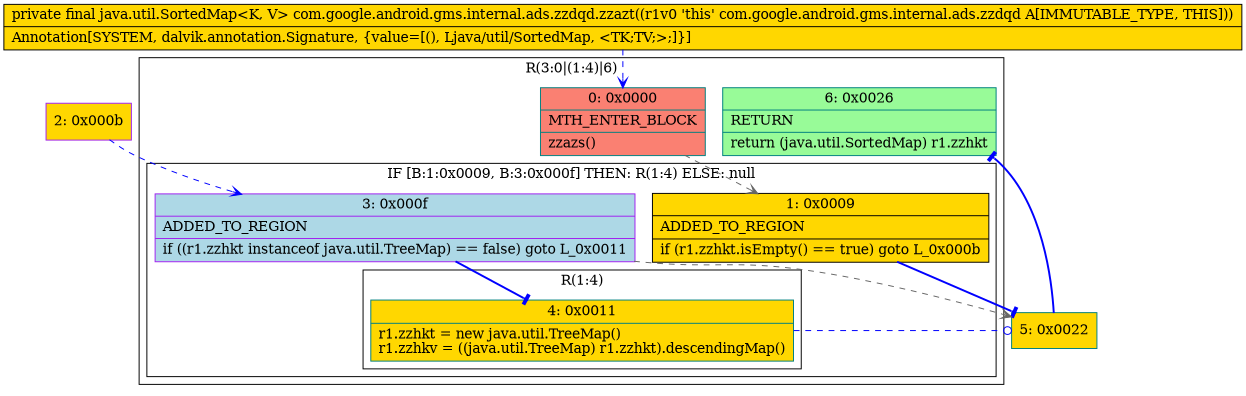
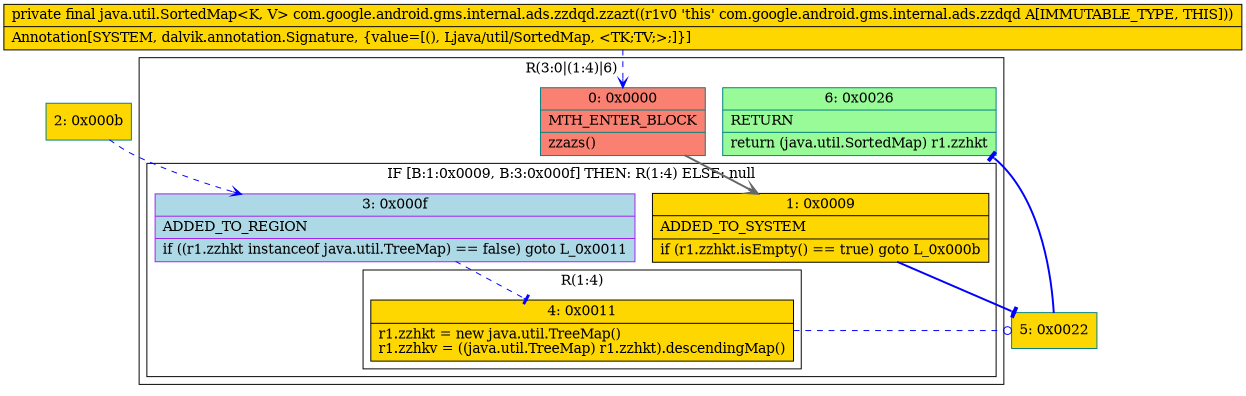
(89, 122) -> (89, 122)
(717, 172) -> (717, 172)
(732, 227) -> (733, 227)
(820, 272) -> none
(490, 280) -> (490, 280)
(582, 331) -> (582, 331)
